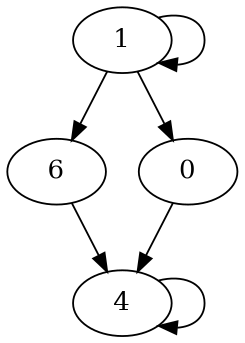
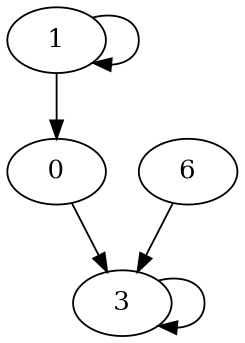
(94, 98) -> none
(122, 303) -> (122, 303)
